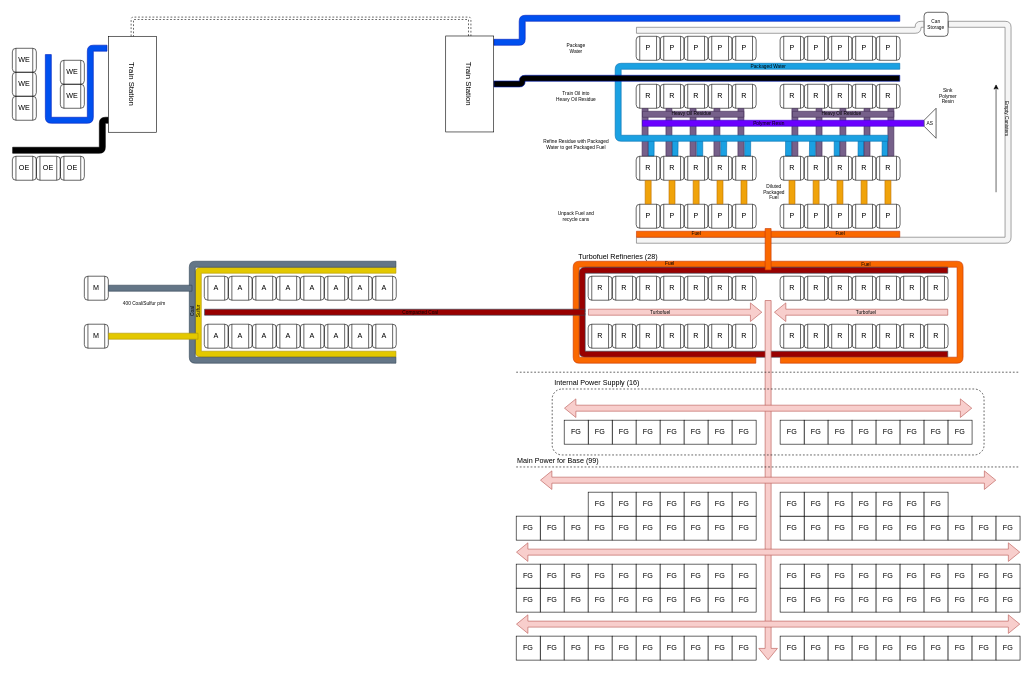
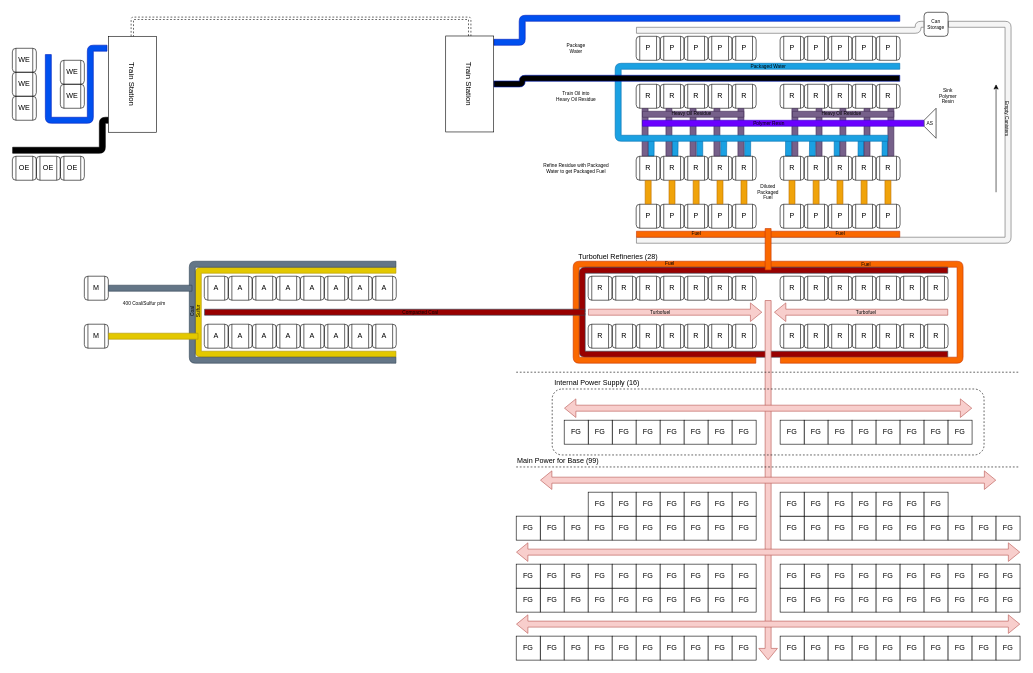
(576, 144) -> (576, 168)
(774, 192) -> (768, 192)
(576, 216) -> none
